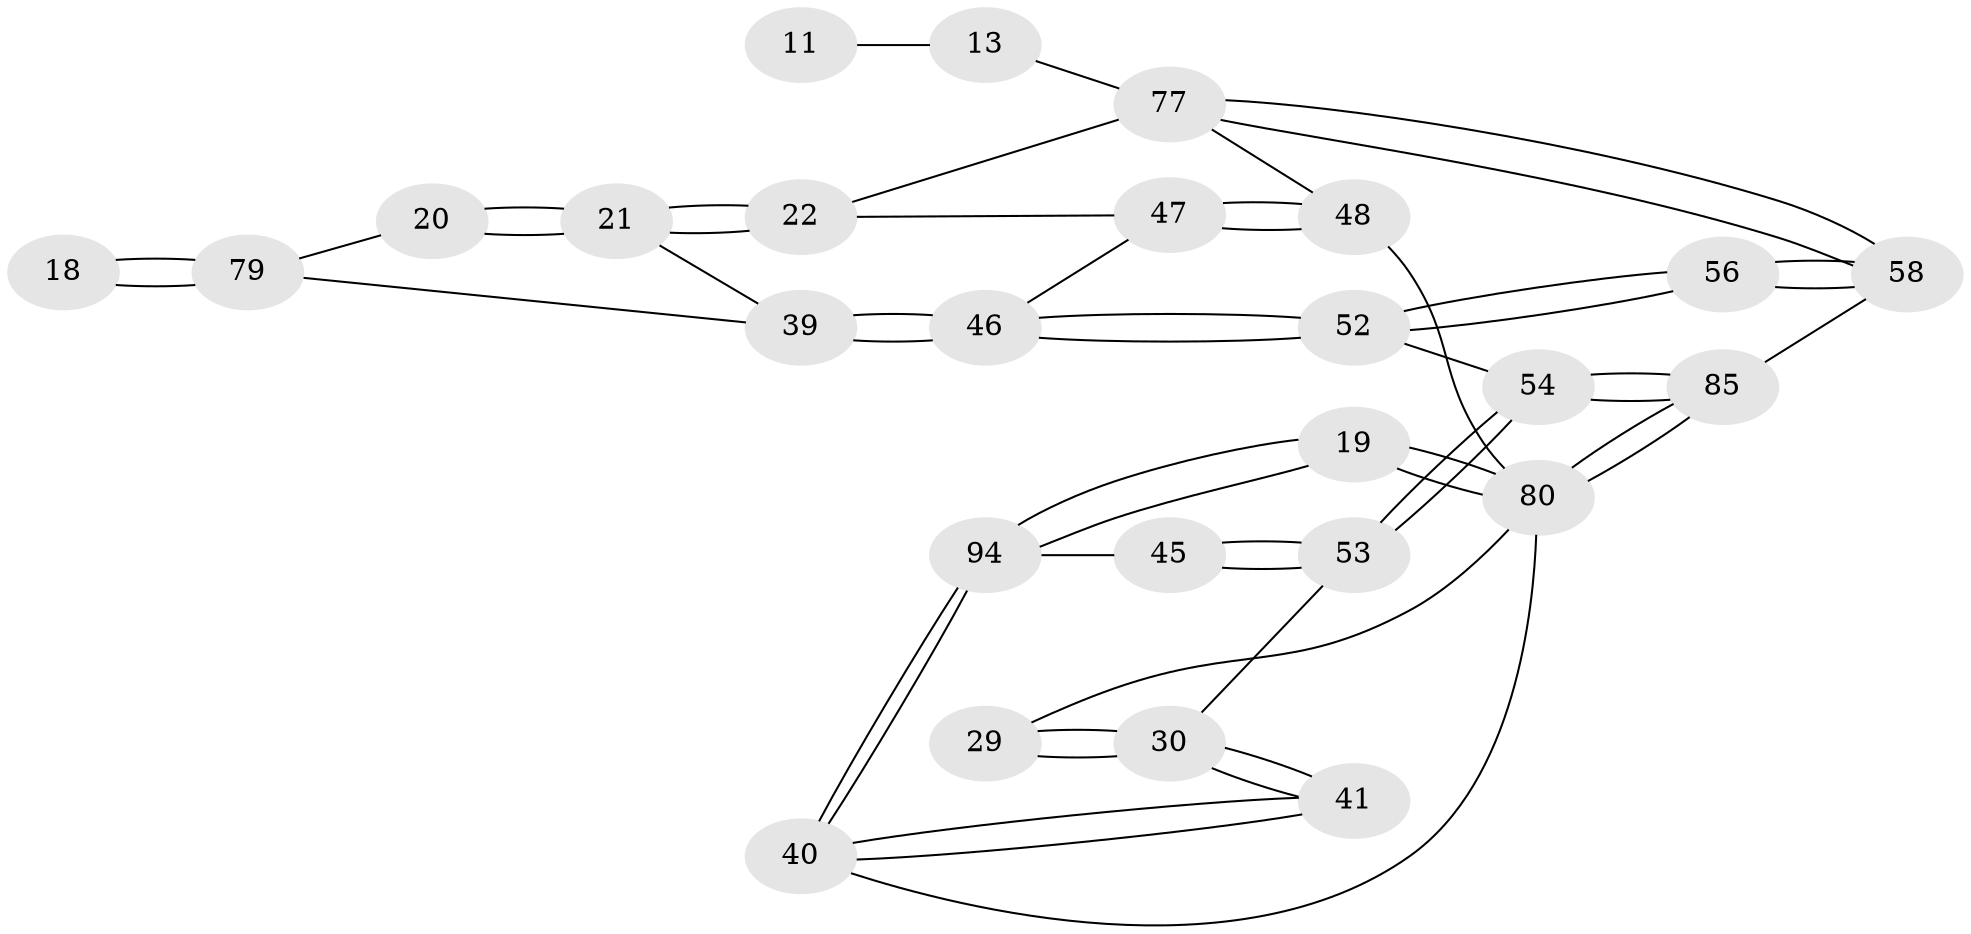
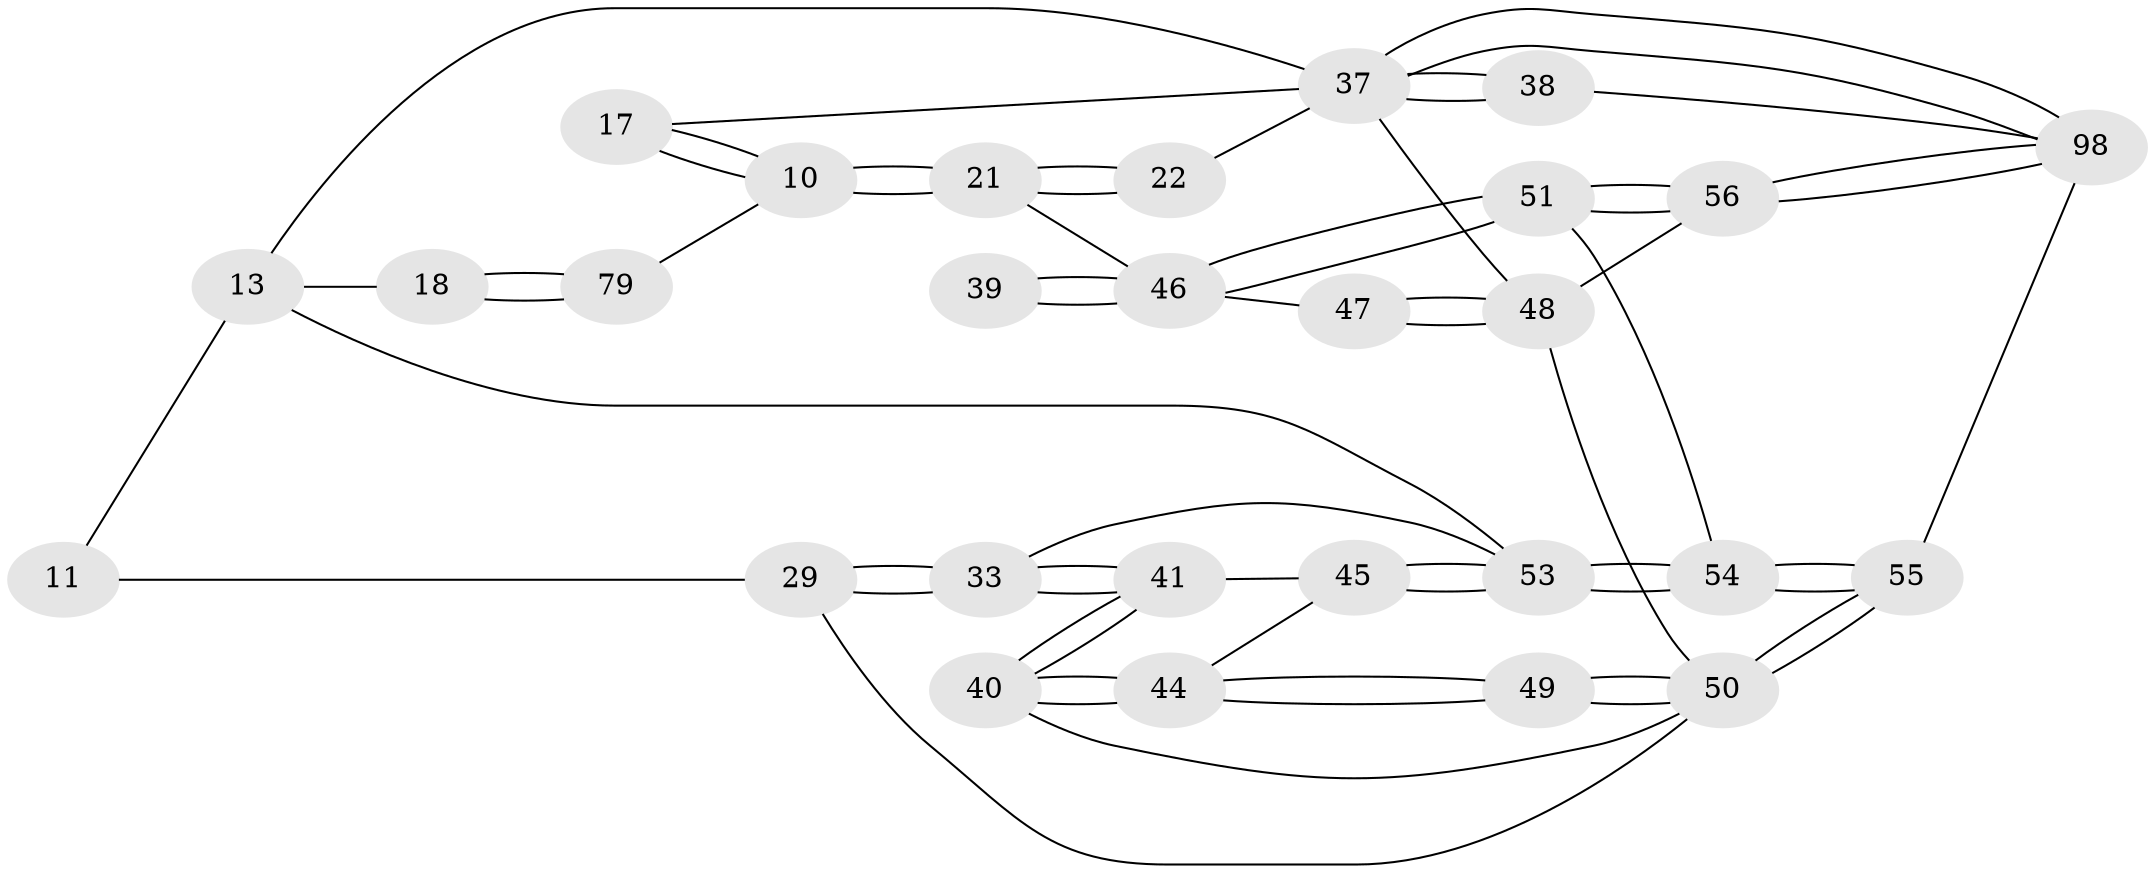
none -> (1539, 88)
(1170, 104) -> (1354, 86)
none -> (617, 127)
(986, 216) -> none
(432, 221) -> (801, 180)
none -> (1631, 255)
(709, 275) -> (1078, 236)
(1907, 275) -> (2092, 148)
none -> (340, 287)
(525, 300) -> none
(1354, 328) -> (1539, 199)
(1723, 387) -> (1907, 578)
none -> (908, 406)
(1354, 445) -> (1539, 690)
(1539, 498) -> (1723, 690)
(985, 555) -> (1170, 690)
none -> (1262, 579)
none -> (432, 580)
(1170, 744) -> (985, 580)
